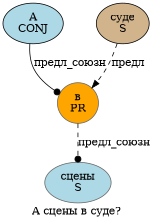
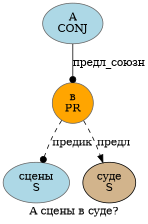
(33, 23) -> (73, 23)
(109, 64) -> (93, 138)
(114, 143) -> (72, 143)
